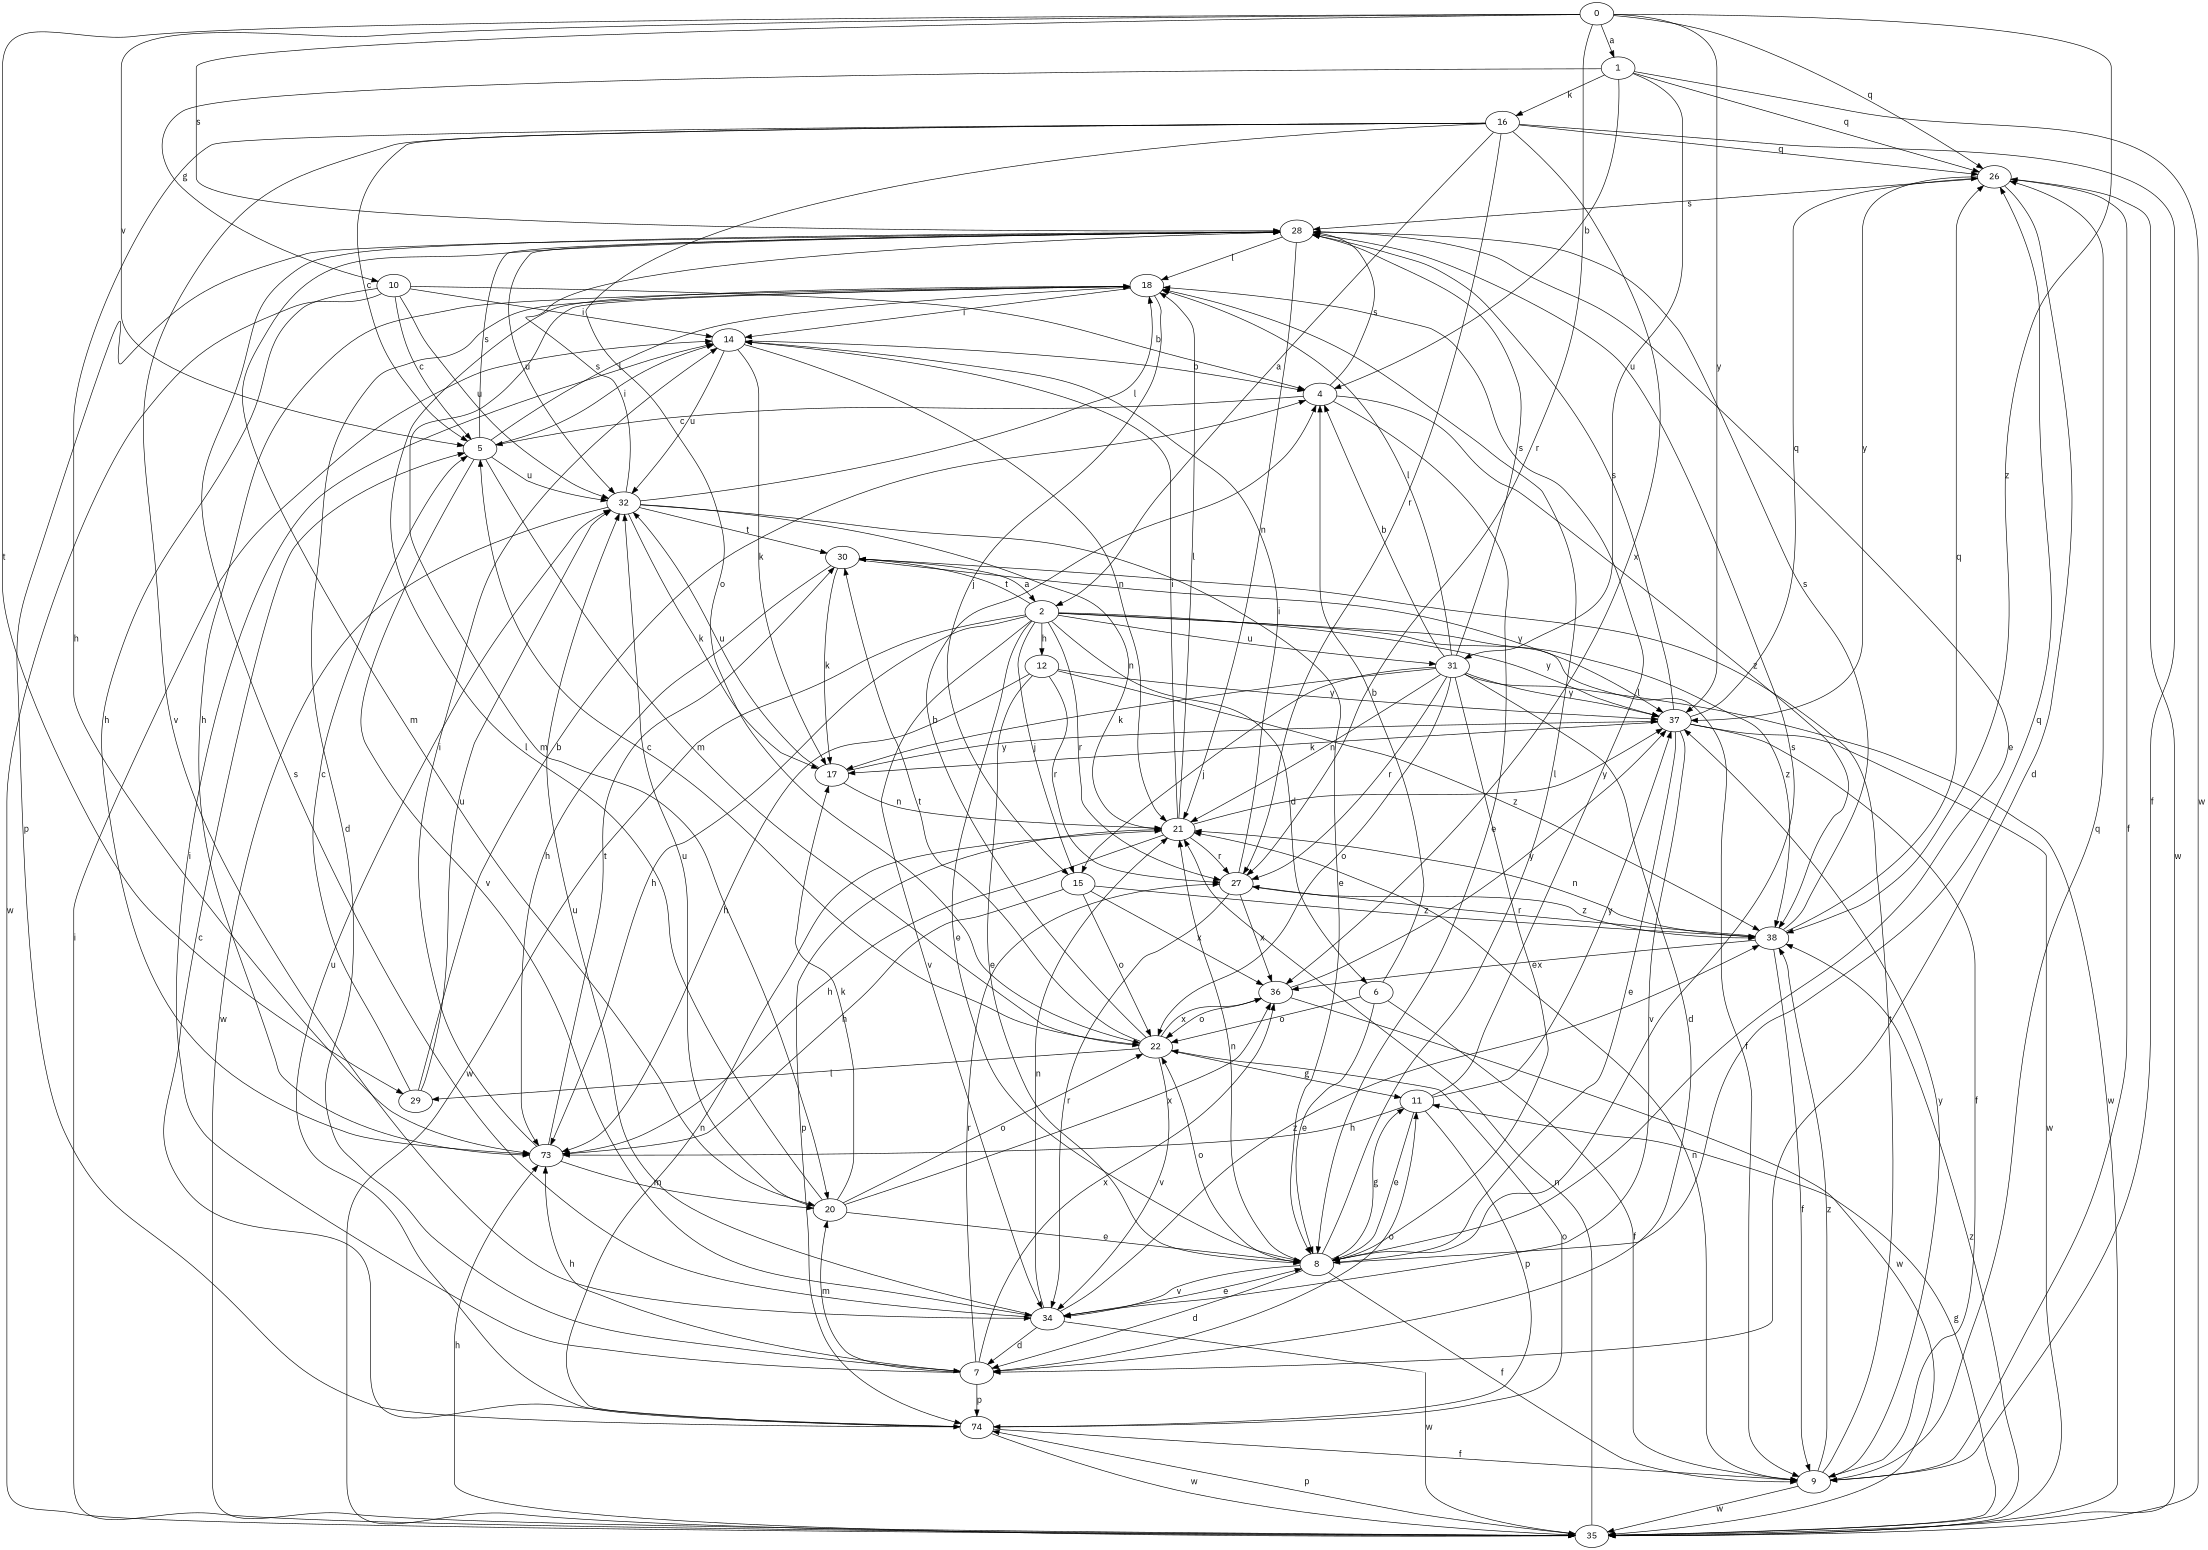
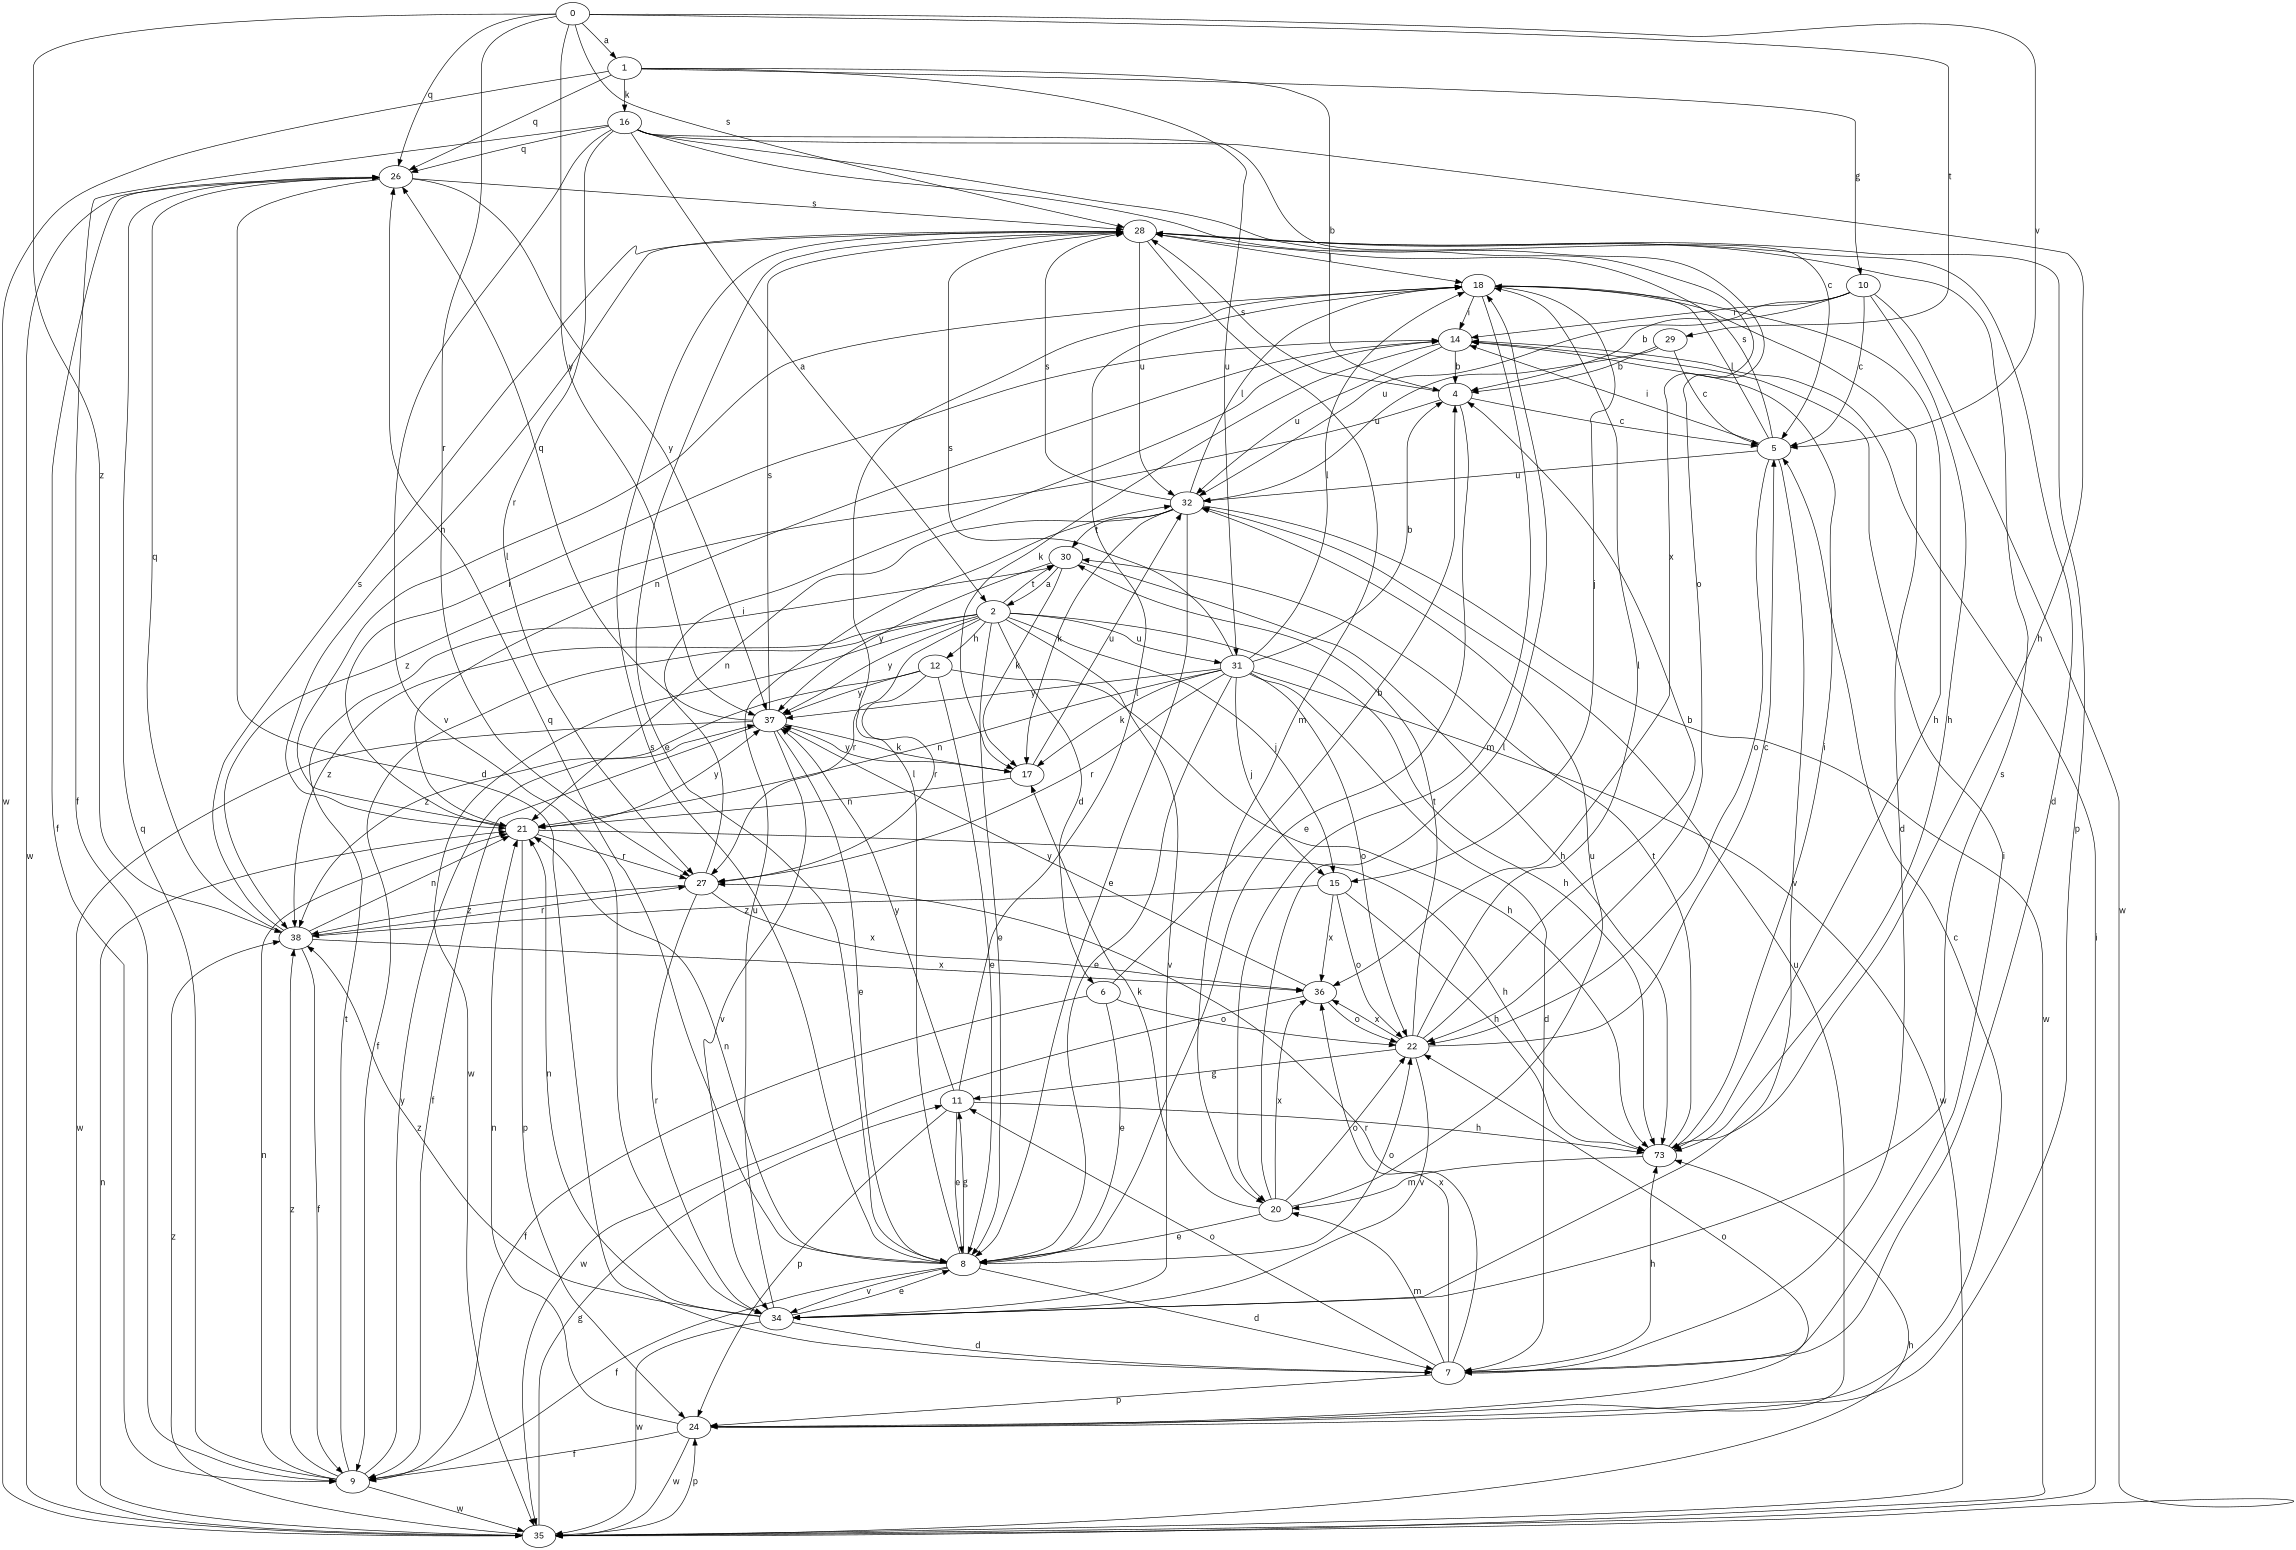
none -> (2070, 601)
(701, 748) -> (1756, 748)
(789, 1074) -> (1637, 680)
(977, 1428) -> (694, 1428)
